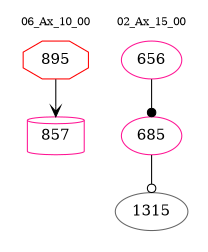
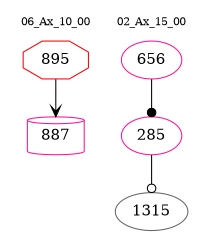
(56, 136) -> (56, 136)
(152, 136) -> (152, 136)
